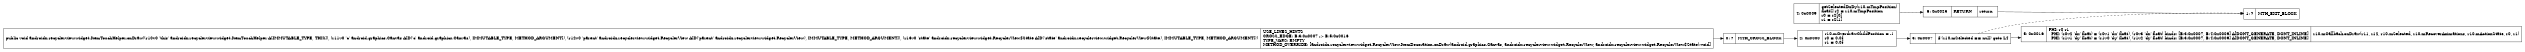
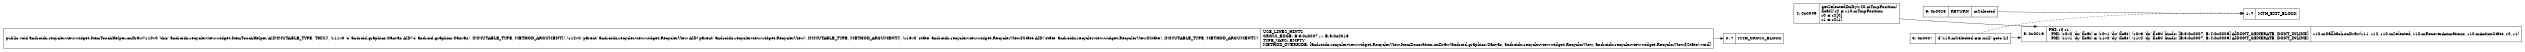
(1859, 7) -> (1859, 7)
(1986, 11) -> (1985, 11)
(1910, 12) -> (1967, 23)
(1847, 38) -> none
